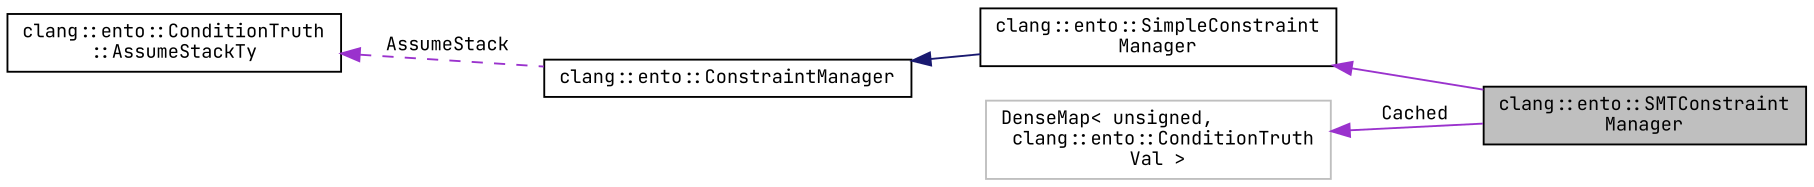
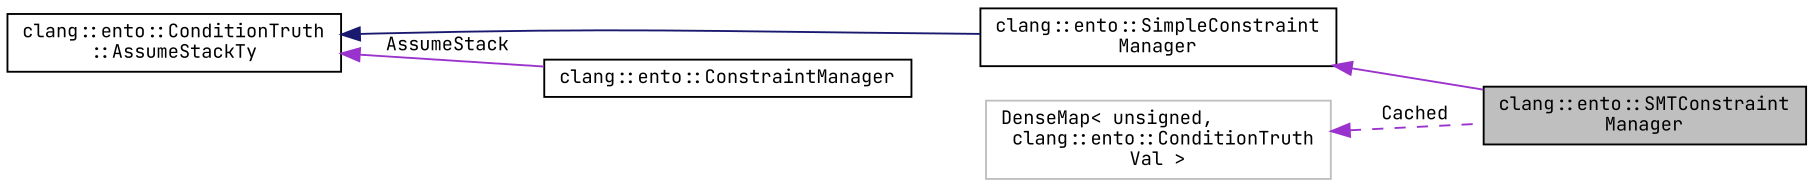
(955, 57) -> (670, 31)
(452, 61) -> (452, 61)
(1416, 127) -> (1416, 127)
